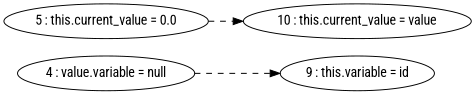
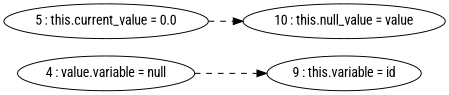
(357, 21) -> (344, 21)
